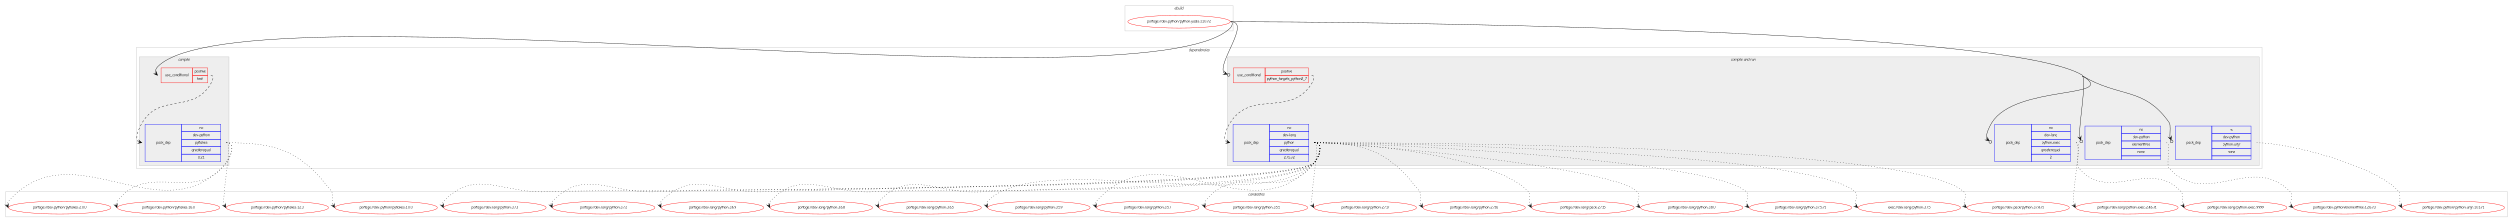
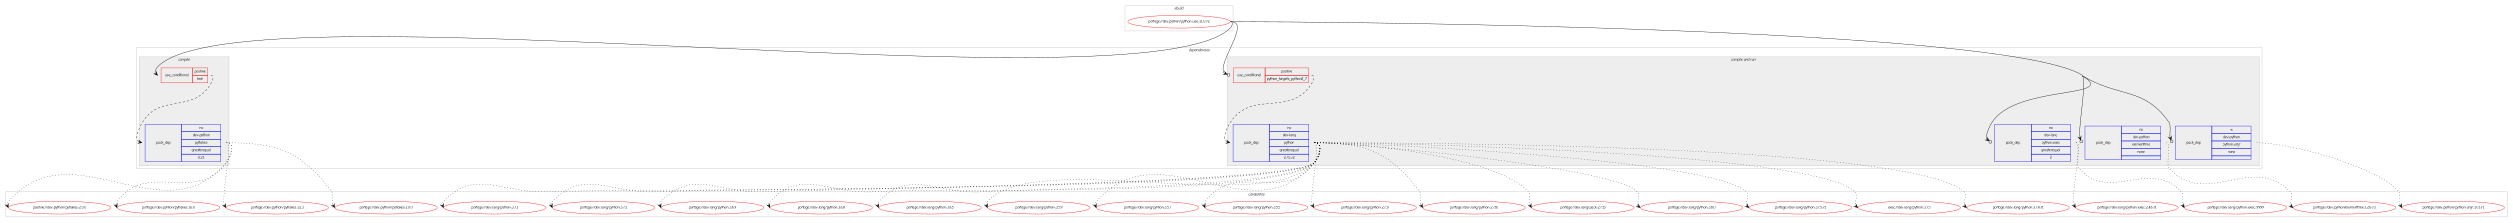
(1179, 22) -> (1179, 22)
(60, 208) -> (60, 208)
(2018, 208) -> (2018, 208)
